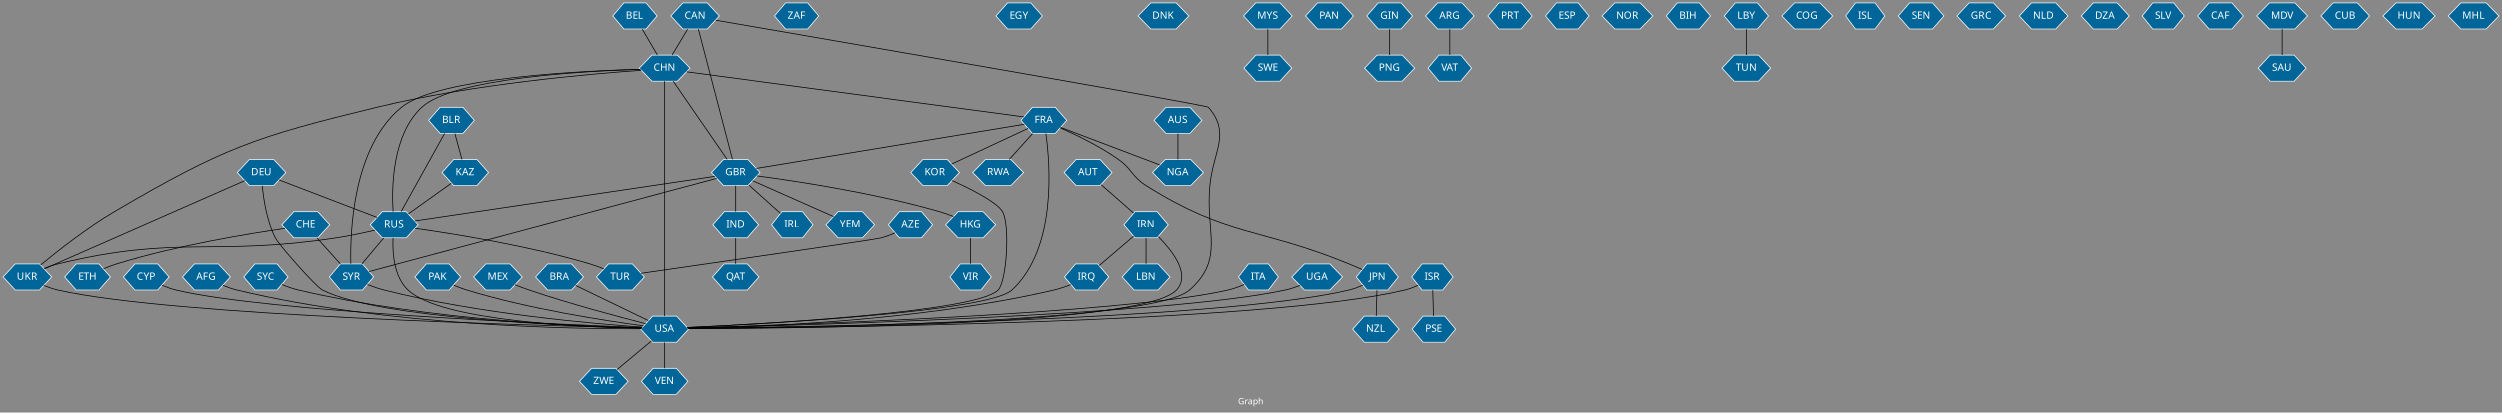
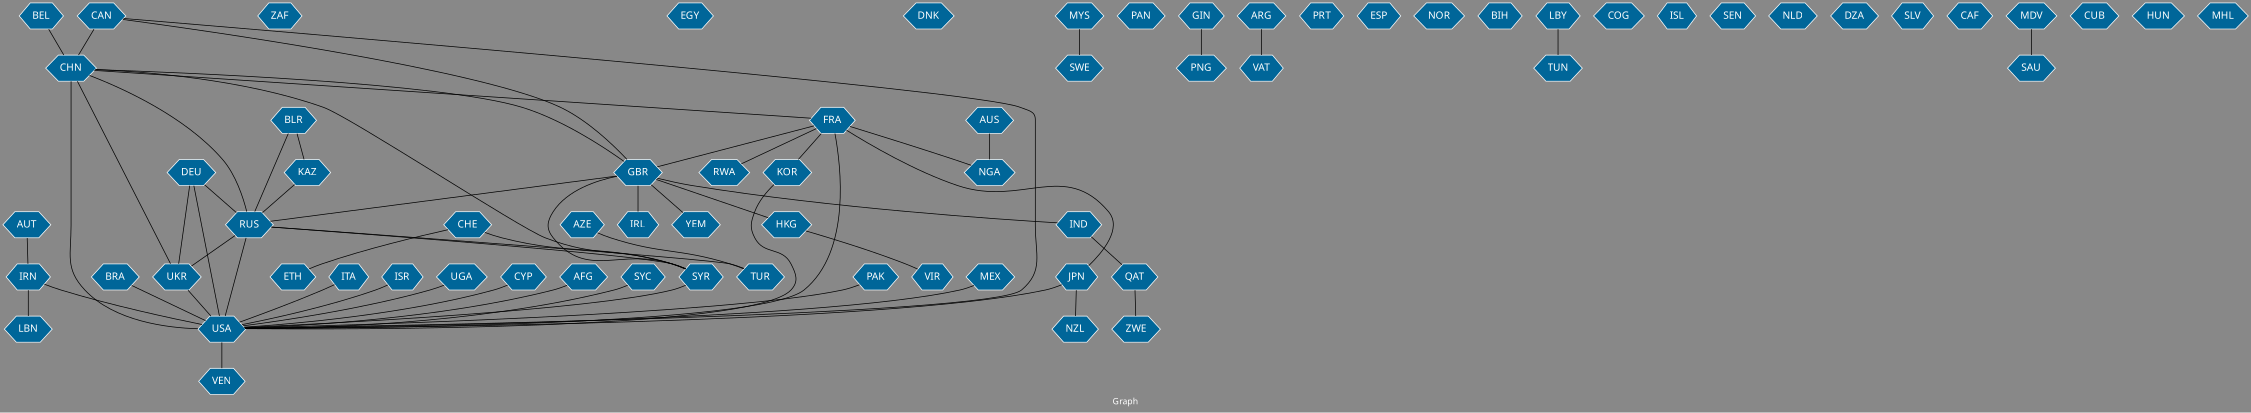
(1981, 16) -> none
(1087, 277) -> none
(1434, 329) -> none
(634, 355) -> (1135, 303)
